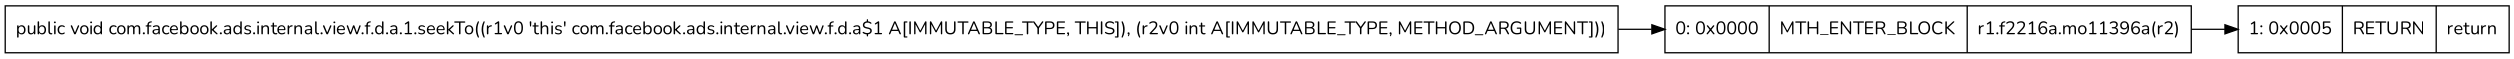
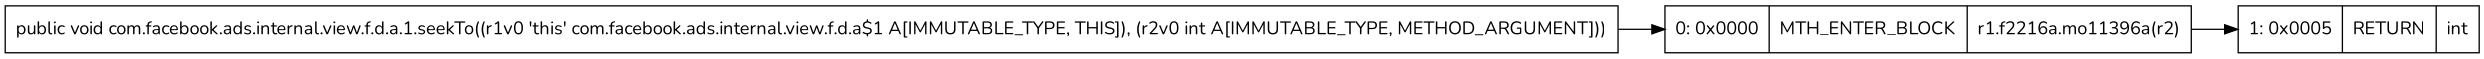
(2473, 29) -> (2458, 29)
